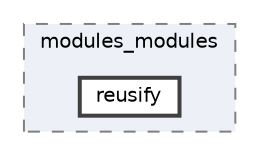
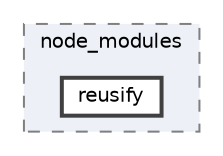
(130, 43) -> (112, 43)
